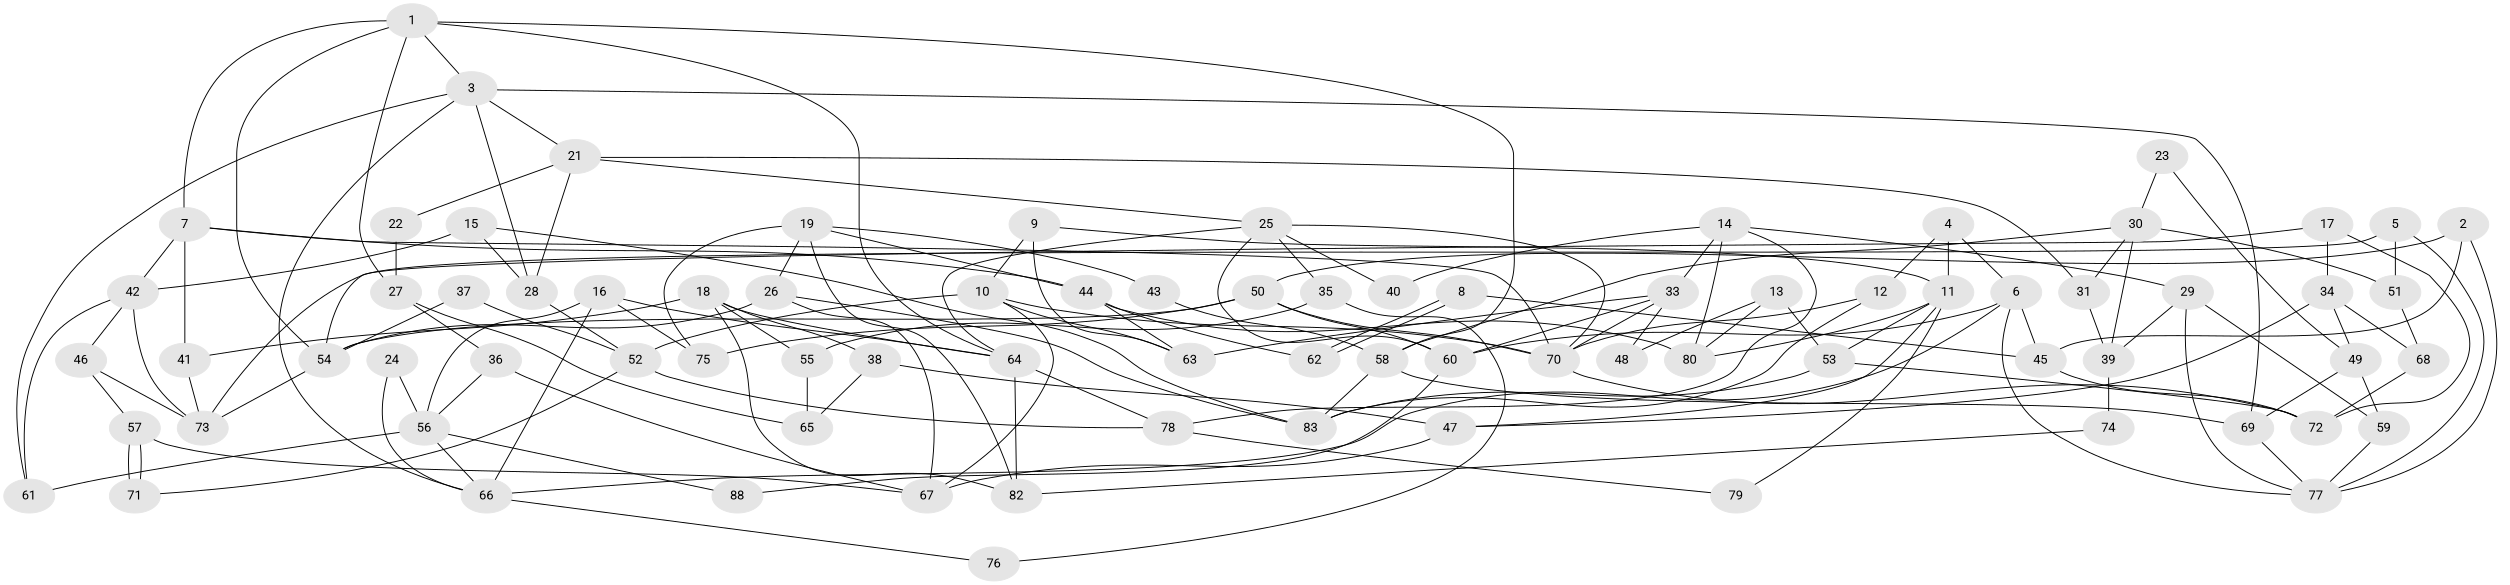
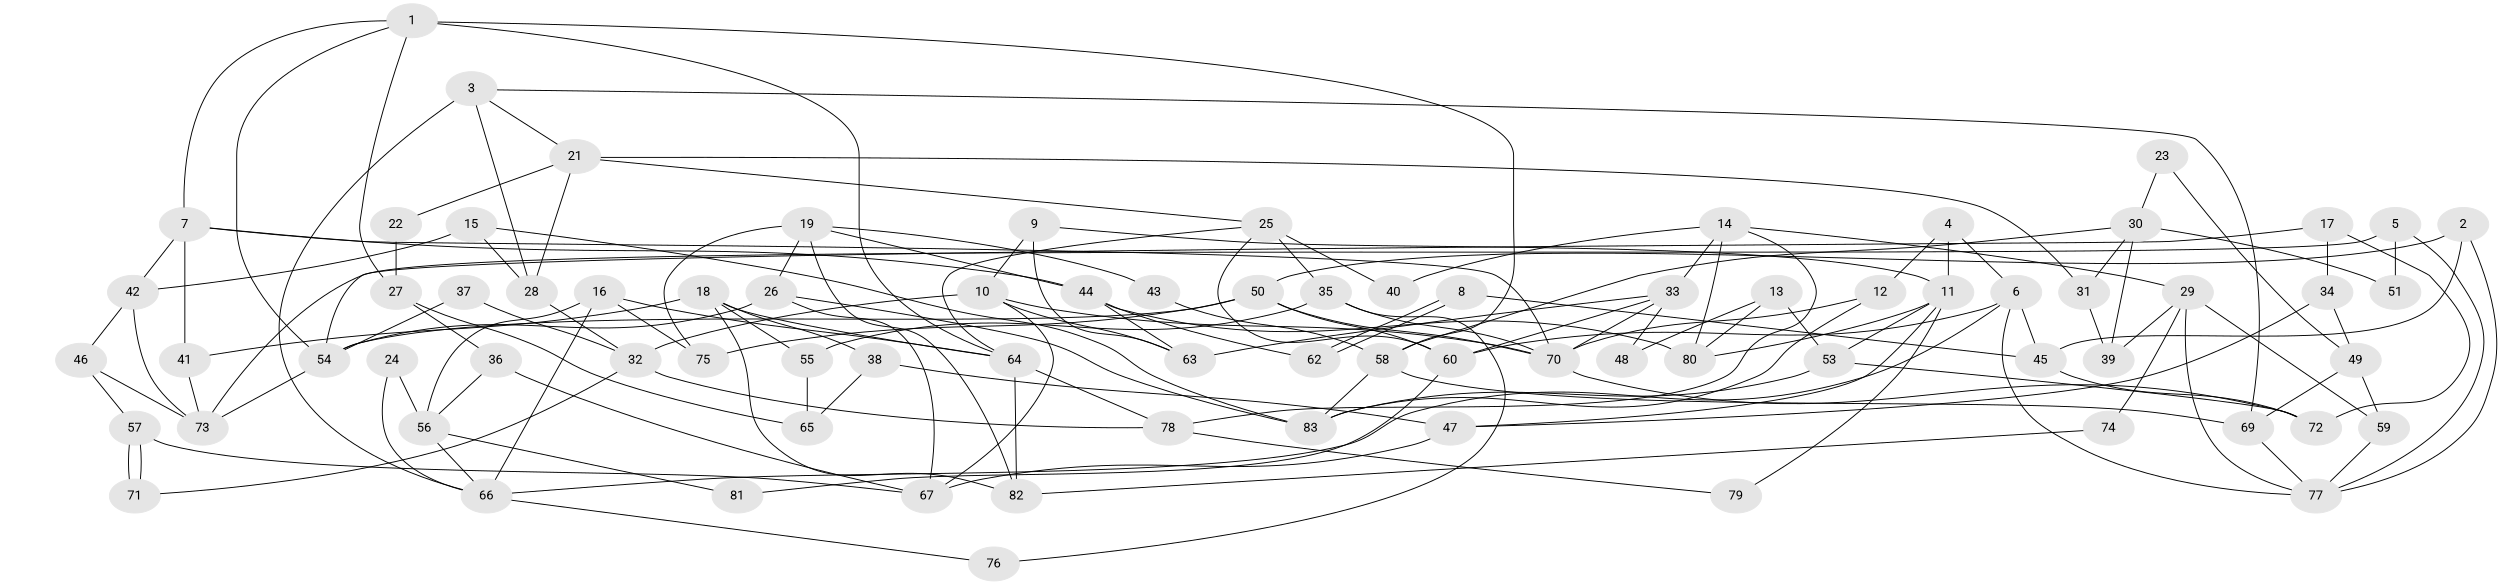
(442, 55) -> none
(1491, 238) -> (1487, 336)
(636, 360) -> (636, 360)
(2424, 360) -> none
(2109, 394) -> (2152, 362)
(29, 496) -> none
(737, 496) -> (737, 496)
